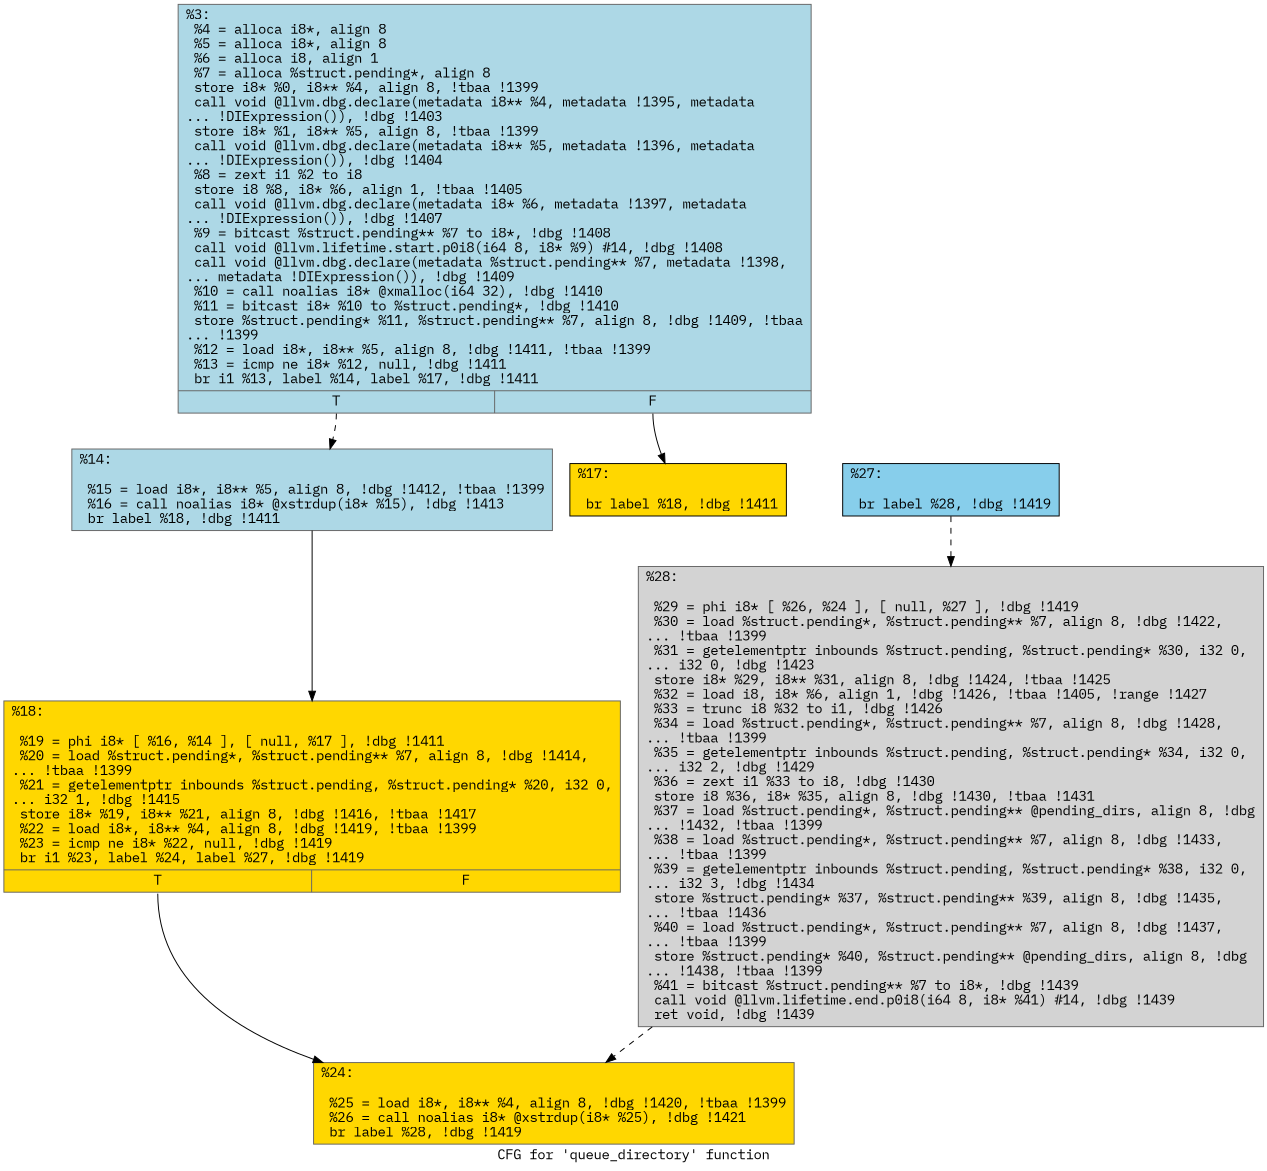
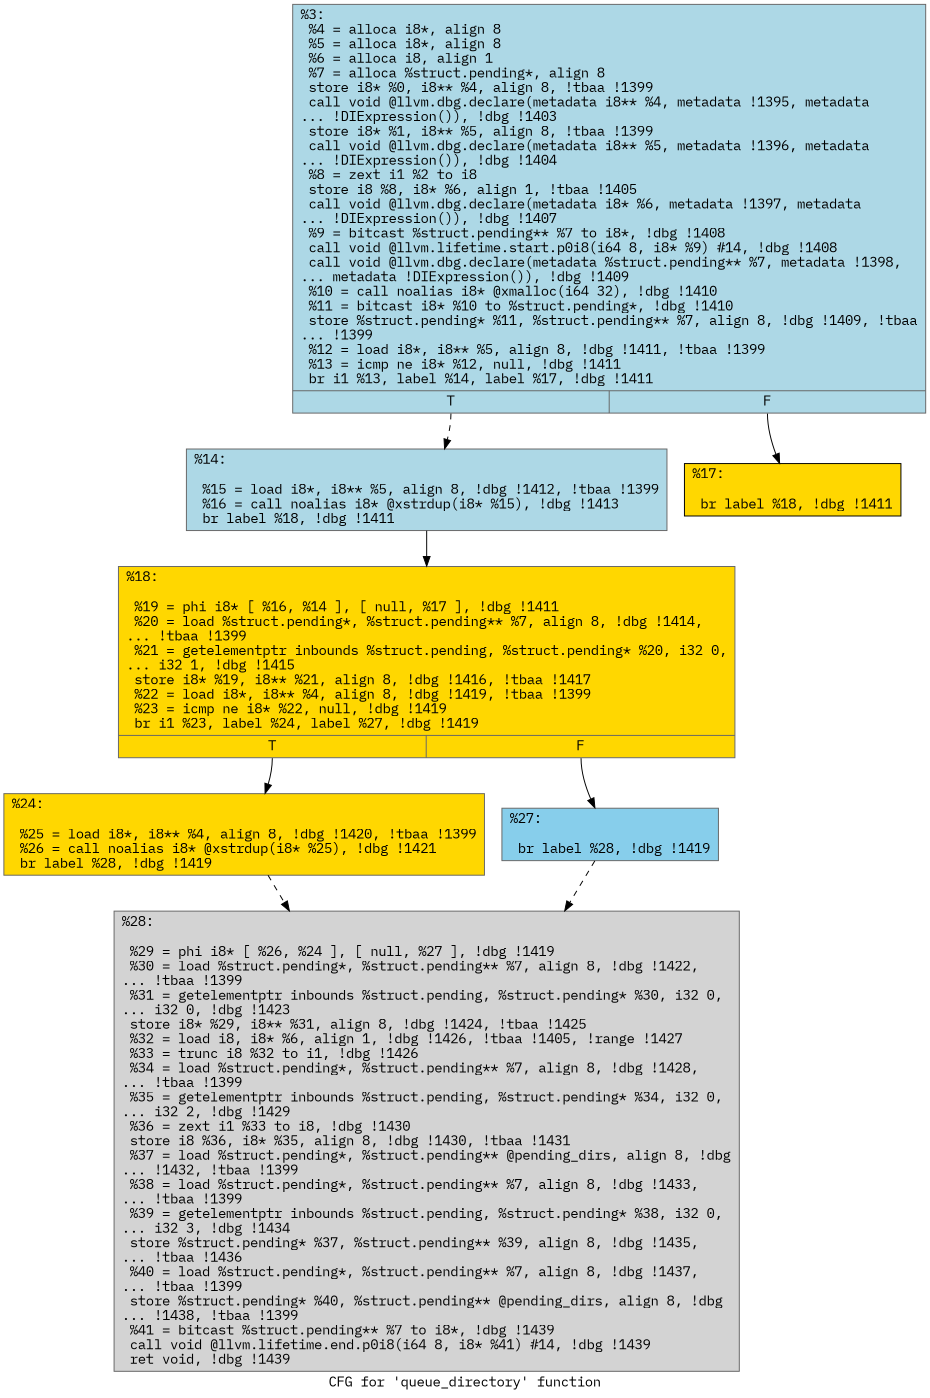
(951, 490) -> (610, 834)
none -> (584, 779)
(633, 1042) -> (276, 889)
